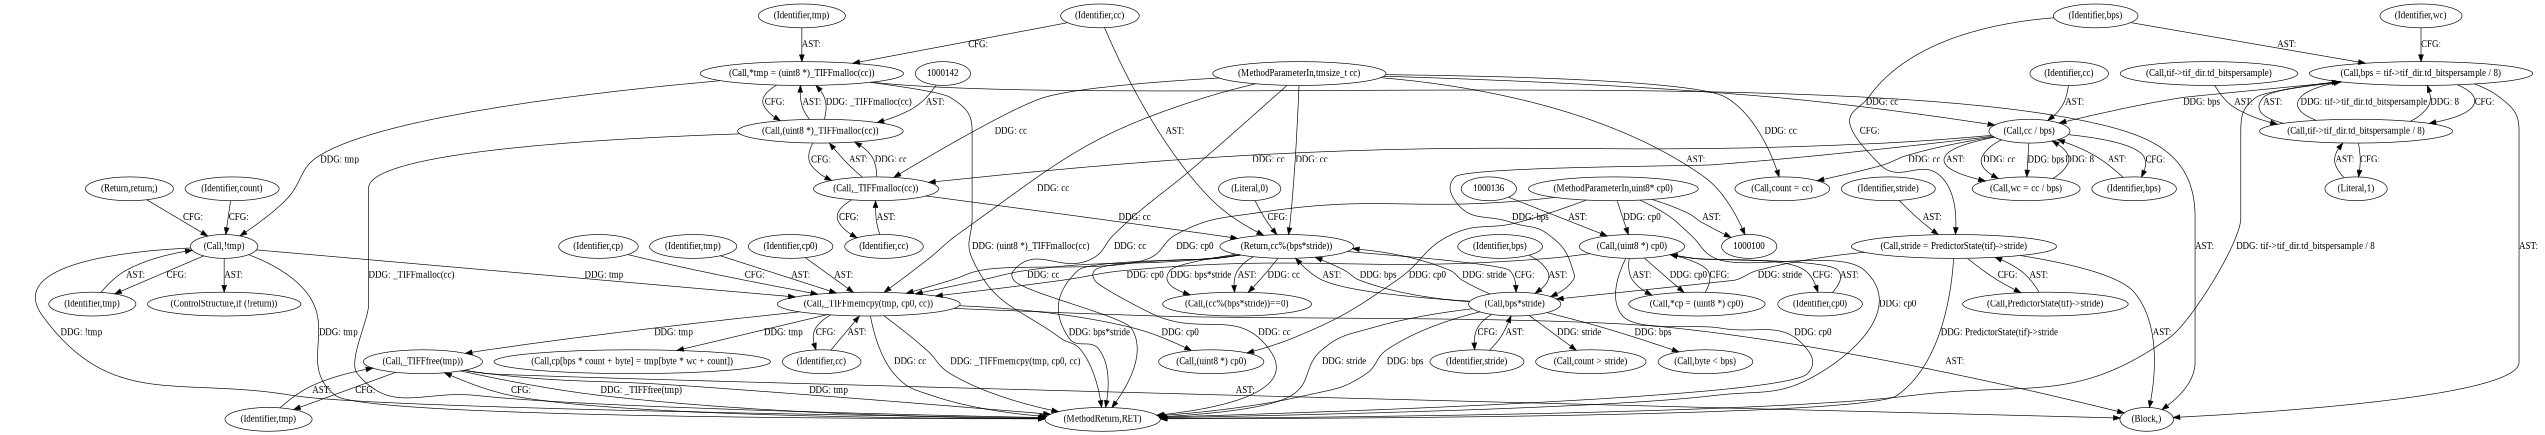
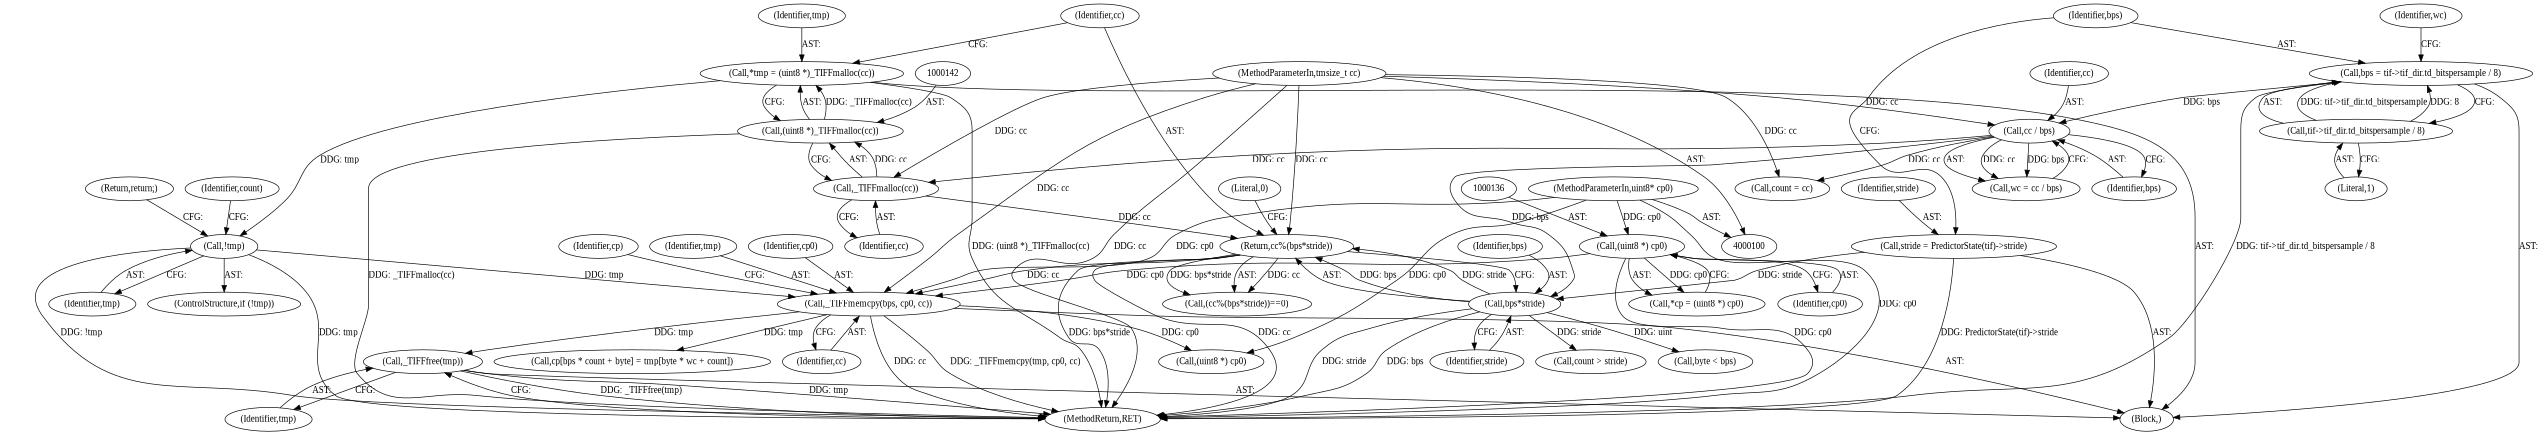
(2209, 74) -> none
(2080, 160) -> (2080, 160)
(1749, 246) -> (1749, 246)
(224, 304) -> (224, 304)
(869, 304) -> (869, 304)
(2045, 304) -> none
(1653, 333) -> (1653, 333)
